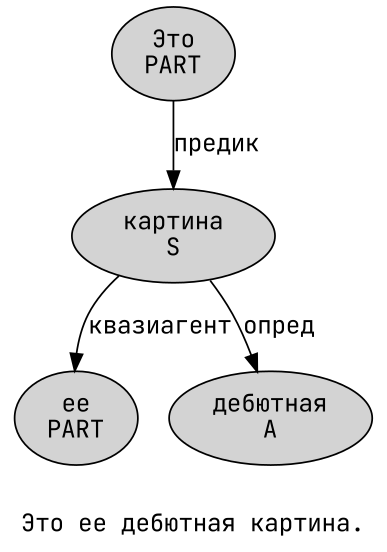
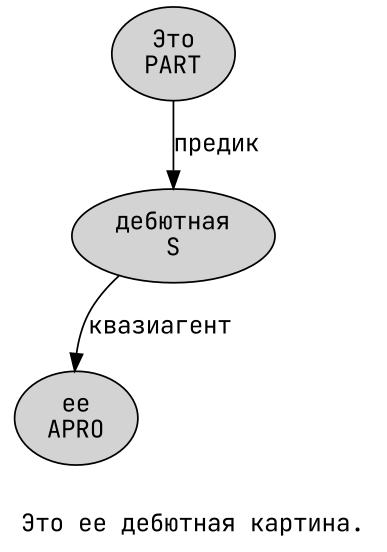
(173, 236) -> (173, 236)
(76, 418) -> (76, 418)
(271, 418) -> none
